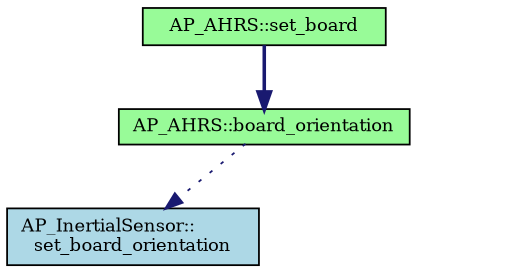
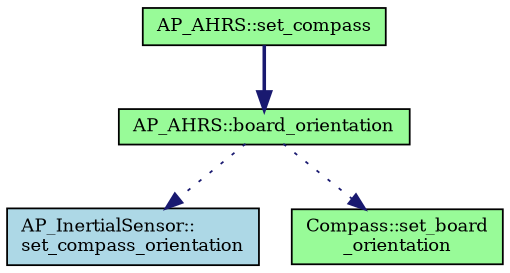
(264, 27) -> (264, 27)
(133, 237) -> (133, 237)
none -> (397, 237)
